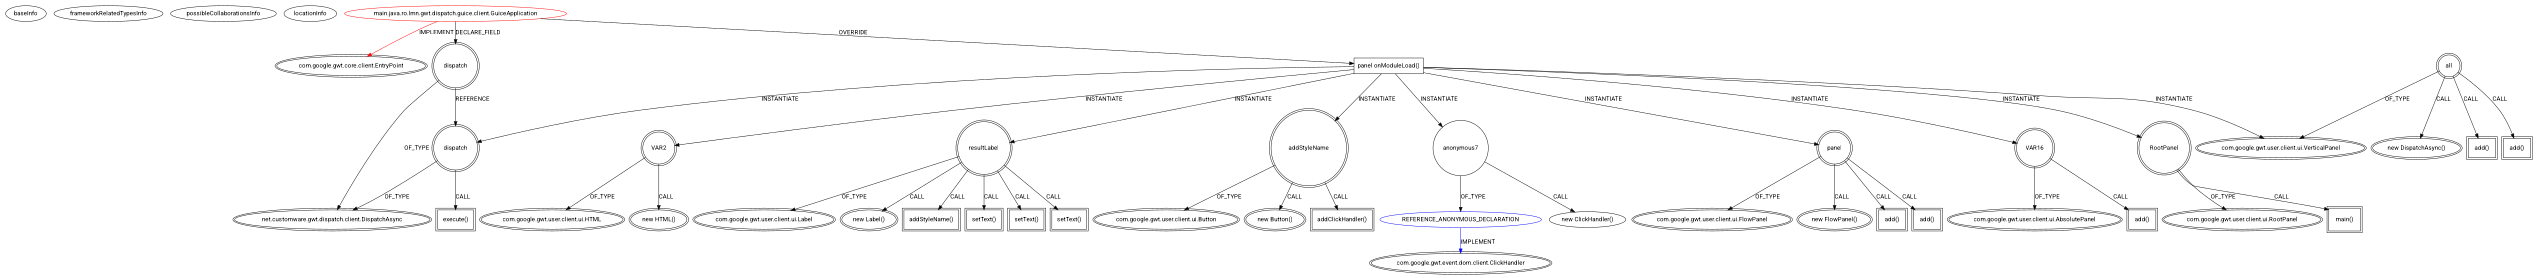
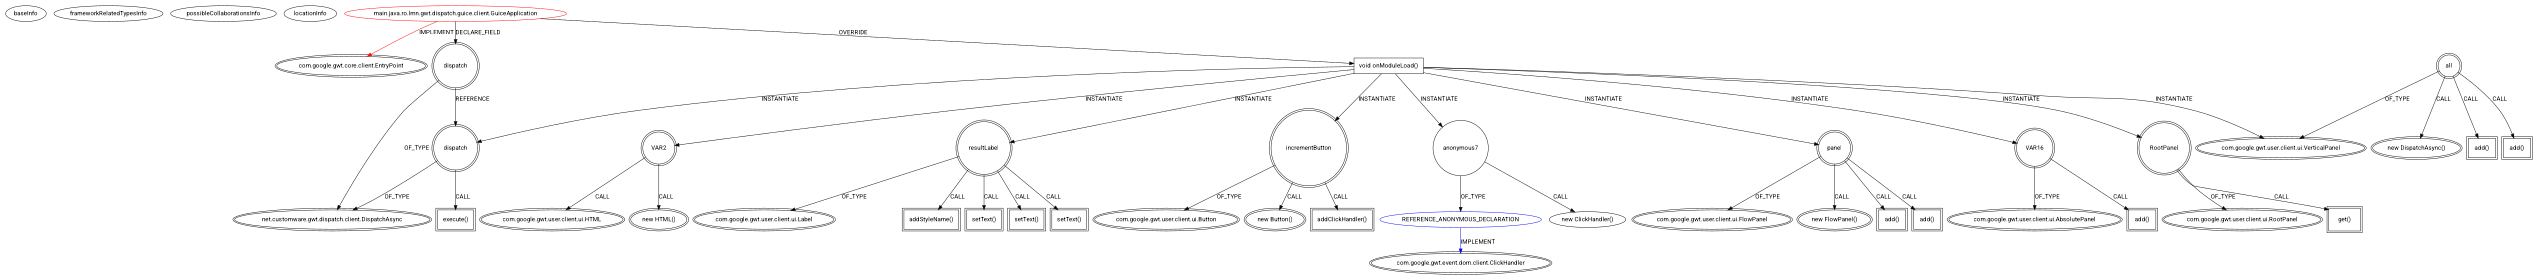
(1389, 66) -> (1389, 66)
(1309, 148) -> (1309, 148)
(603, 197) -> (603, 197)
(869, 220) -> none
(2345, 220) -> (2345, 220)
